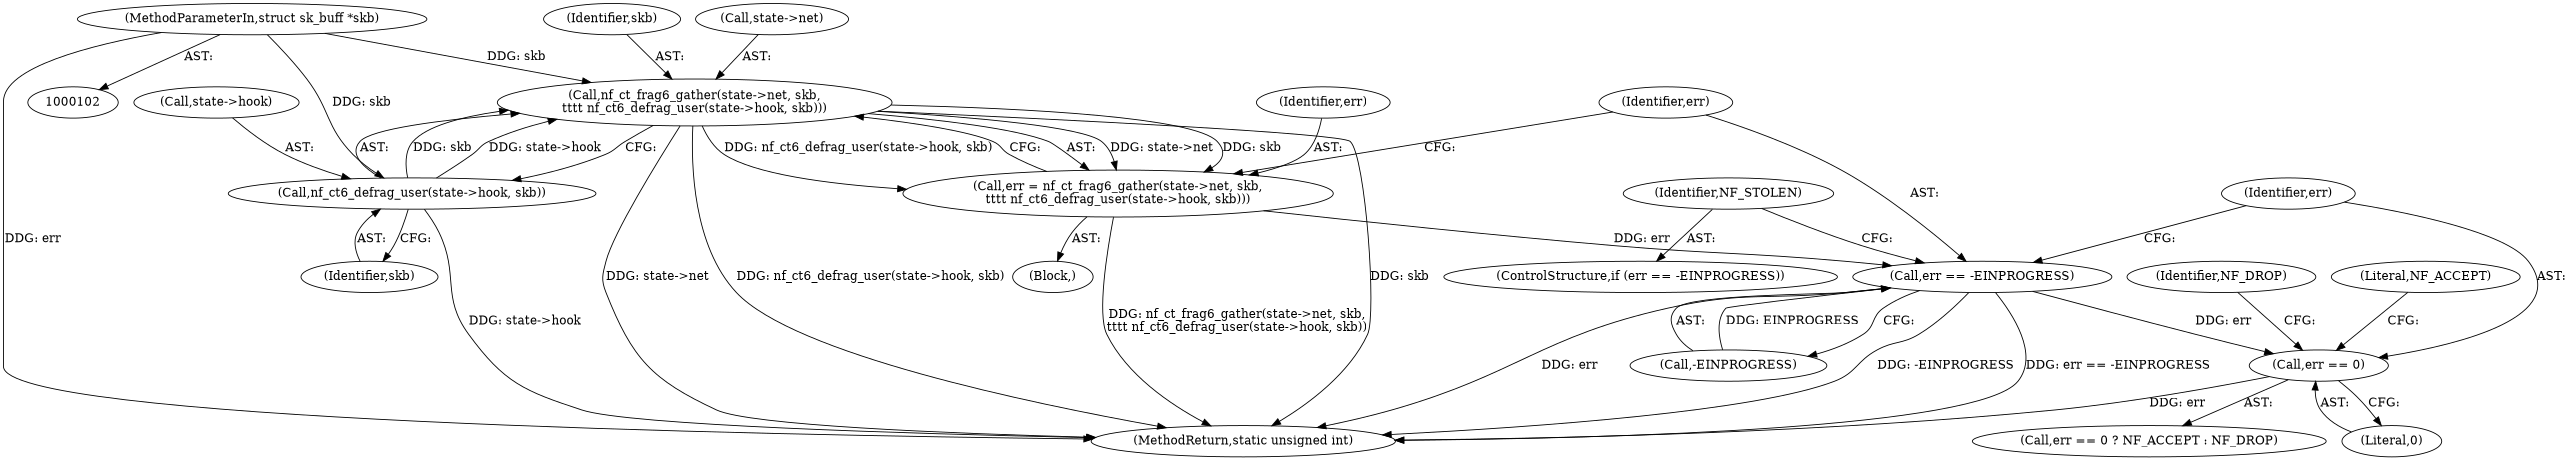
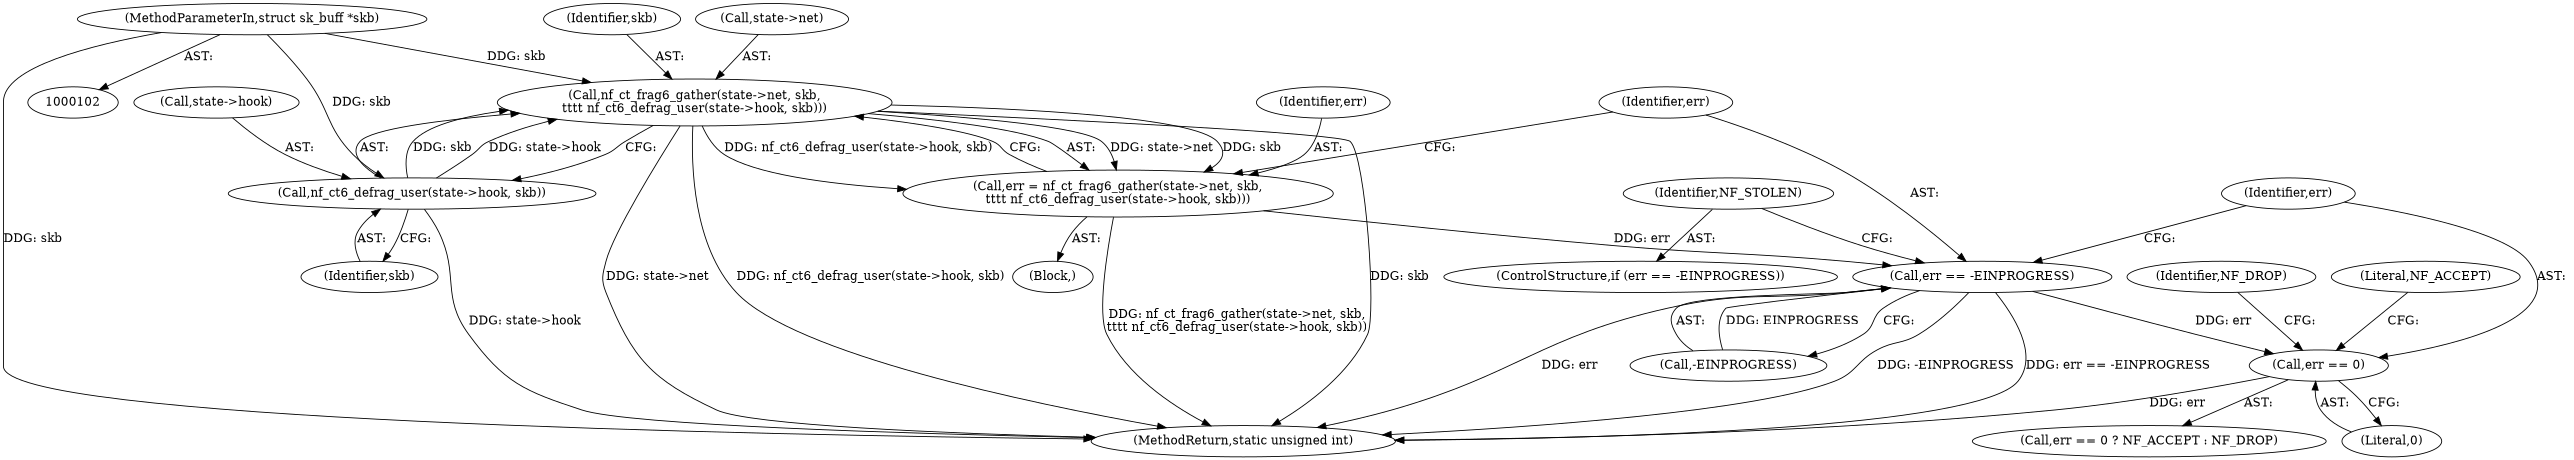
(33, 239) -> (33, 239)
